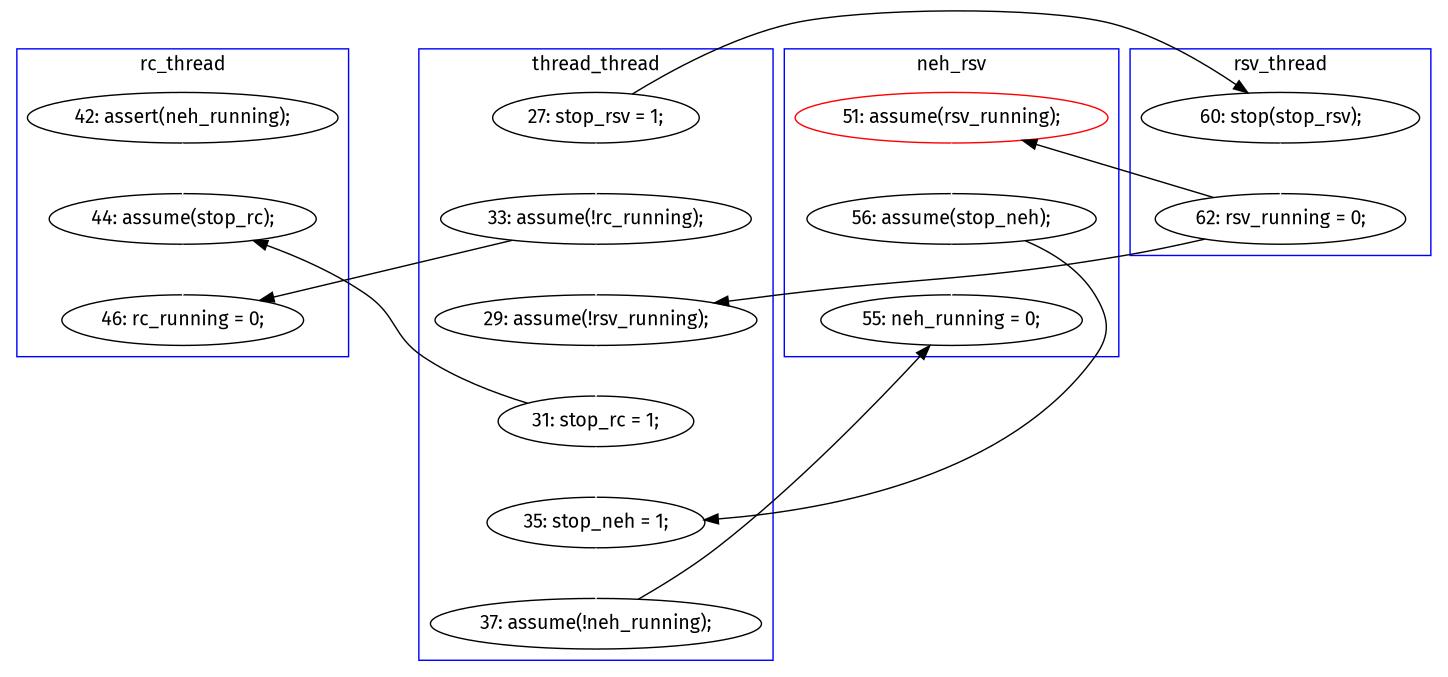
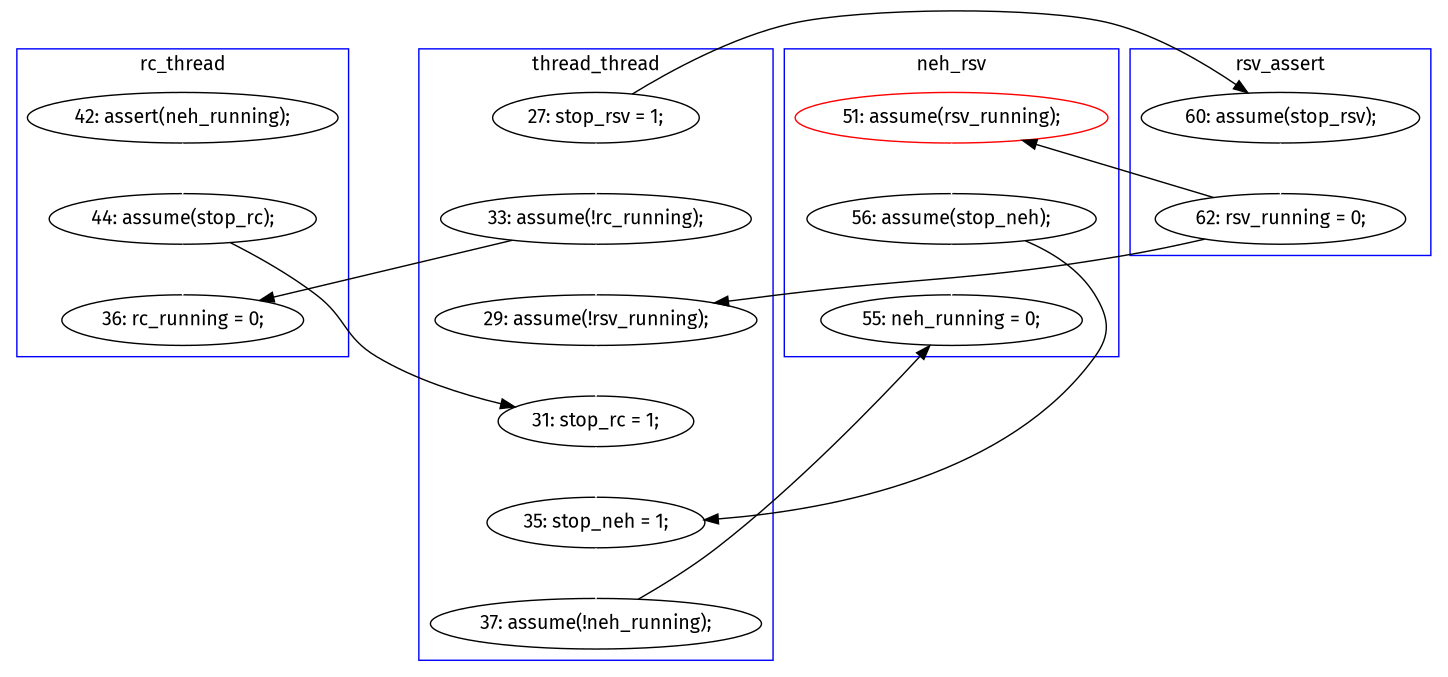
(1280, 65) -> (1280, 65)
(1280, 118) -> (1280, 118)
(183, 320) -> (183, 320)
(396, 327) -> (361, 345)
